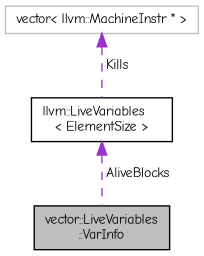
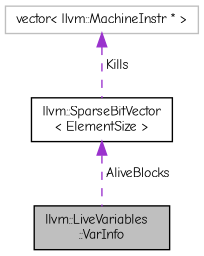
(102, 120) -> (102, 120)
(102, 228) -> (102, 228)
